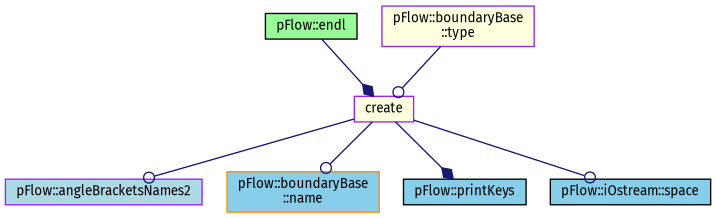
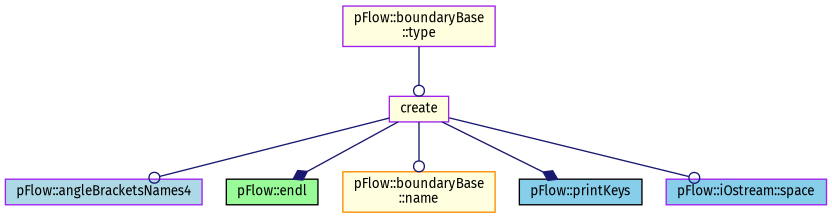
(342, 62) -> (353, 147)
(104, 192) -> (104, 192)
(303, 192) -> (419, 192)
(630, 192) -> (746, 192)
